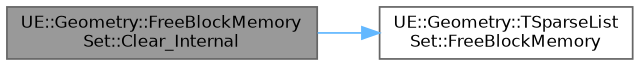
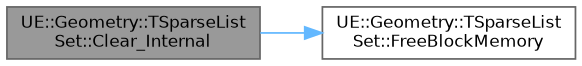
(162, 33) -> (133, 33)
